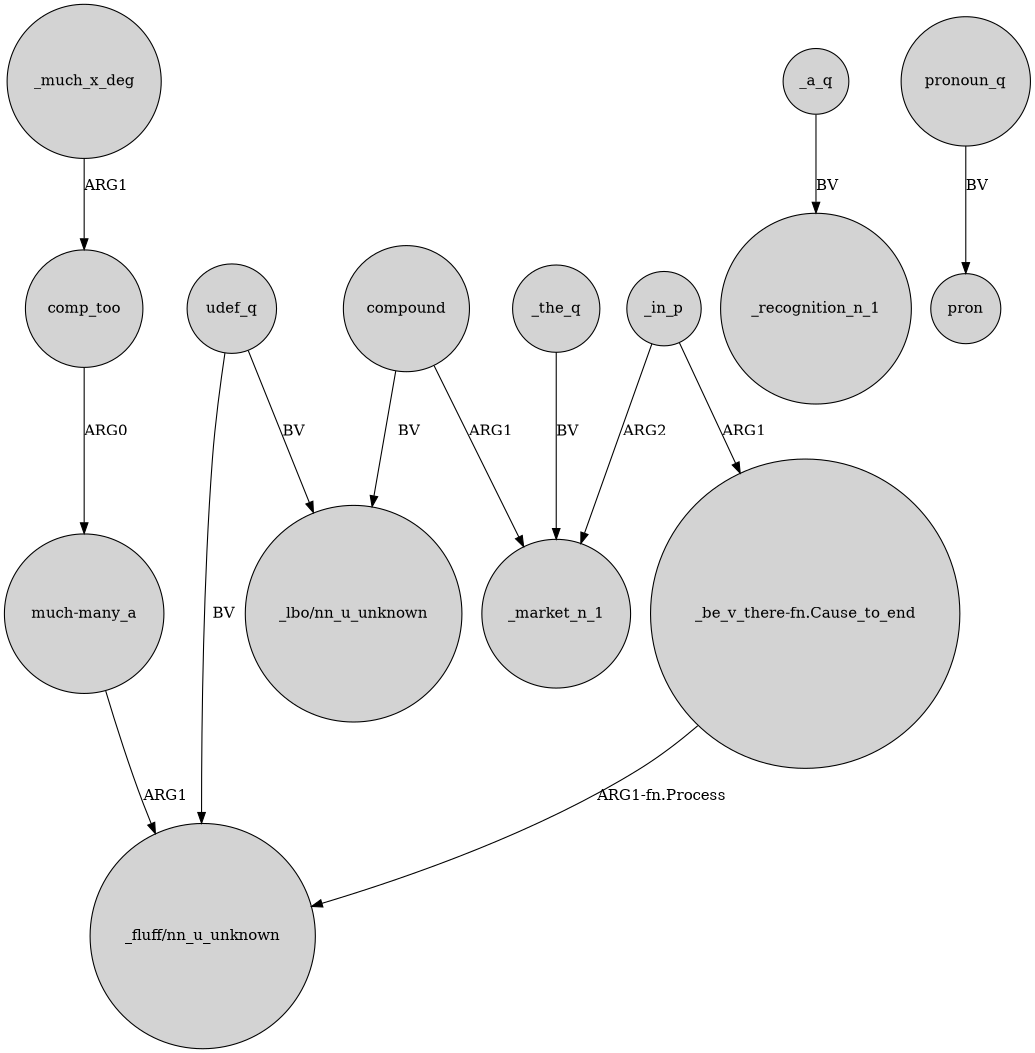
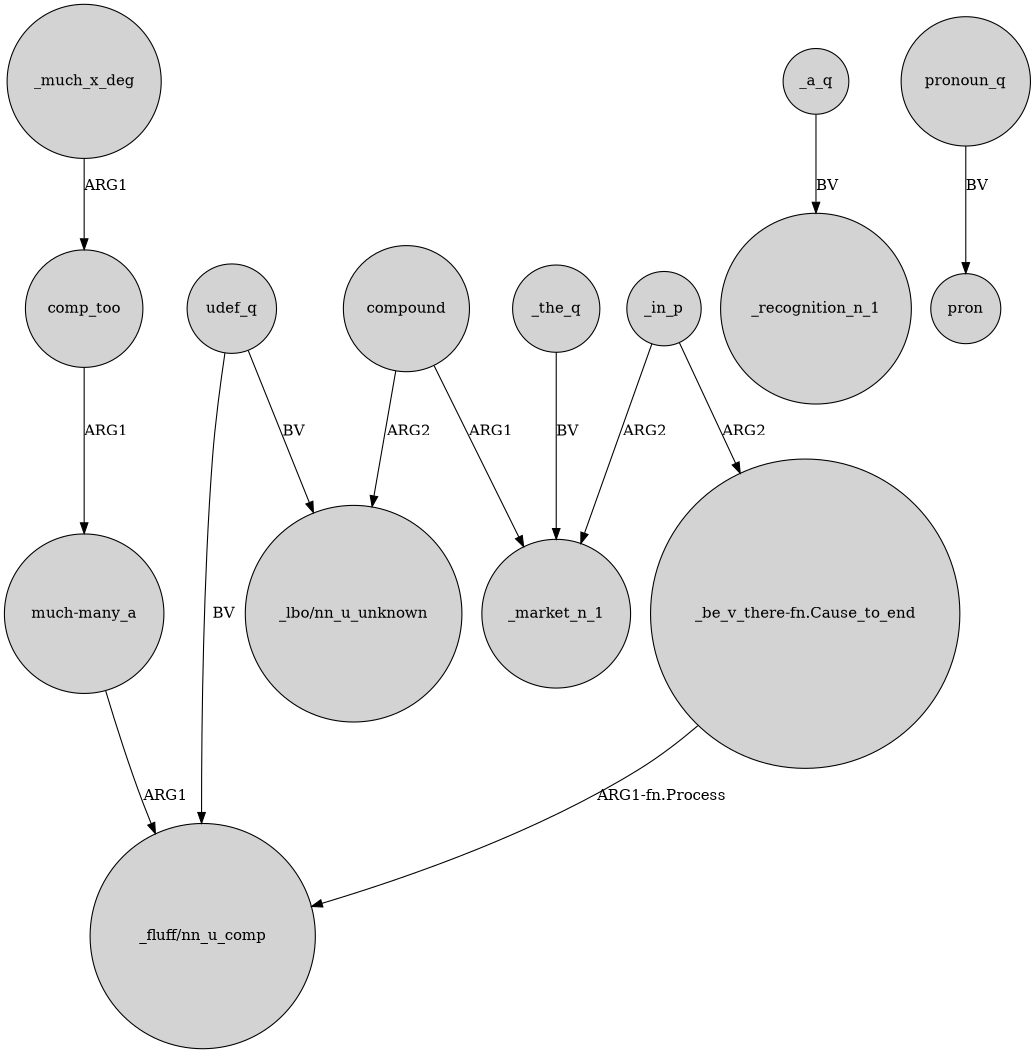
(106, 431) -> (106, 431)
(409, 431) -> (409, 431)
(744, 431) -> (744, 431)
(203, 936) -> (203, 936)
